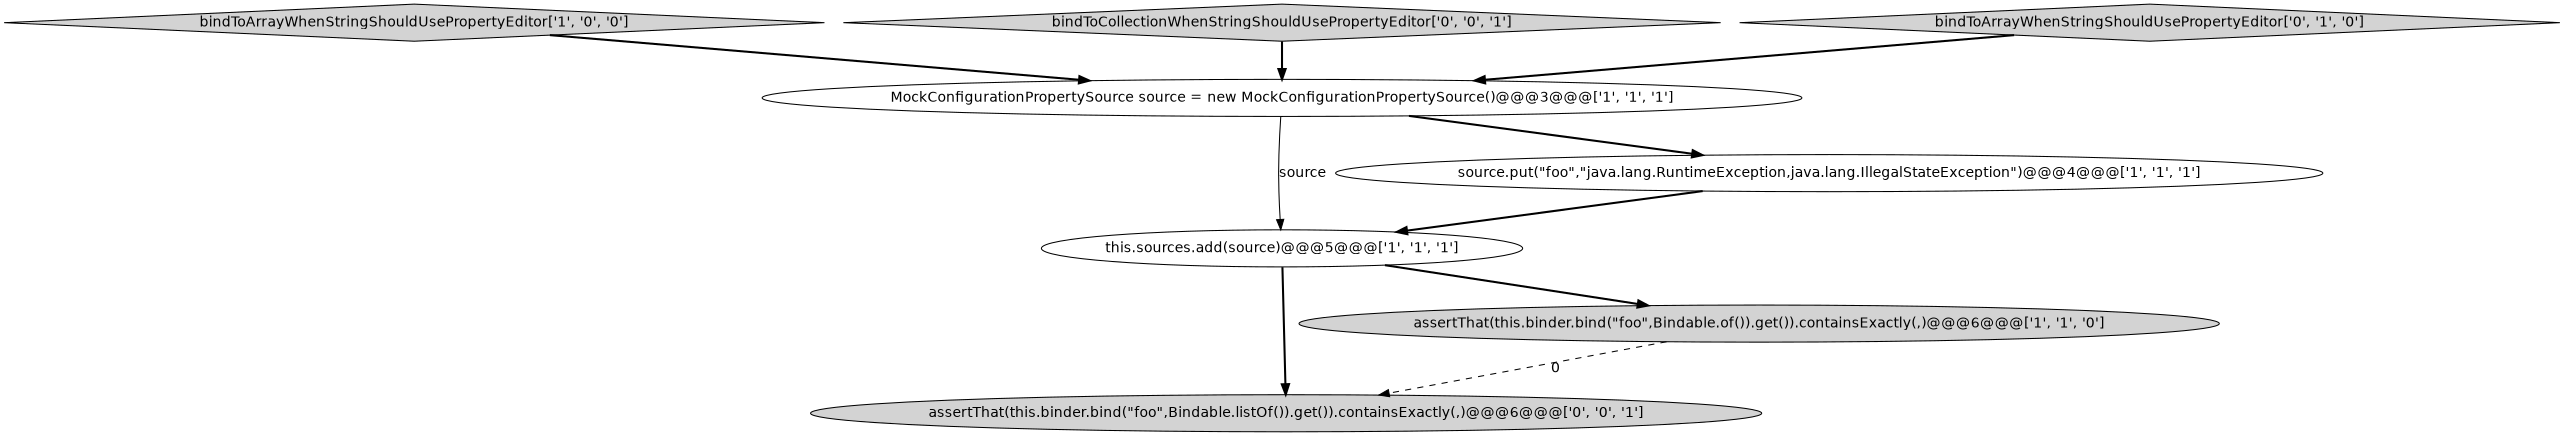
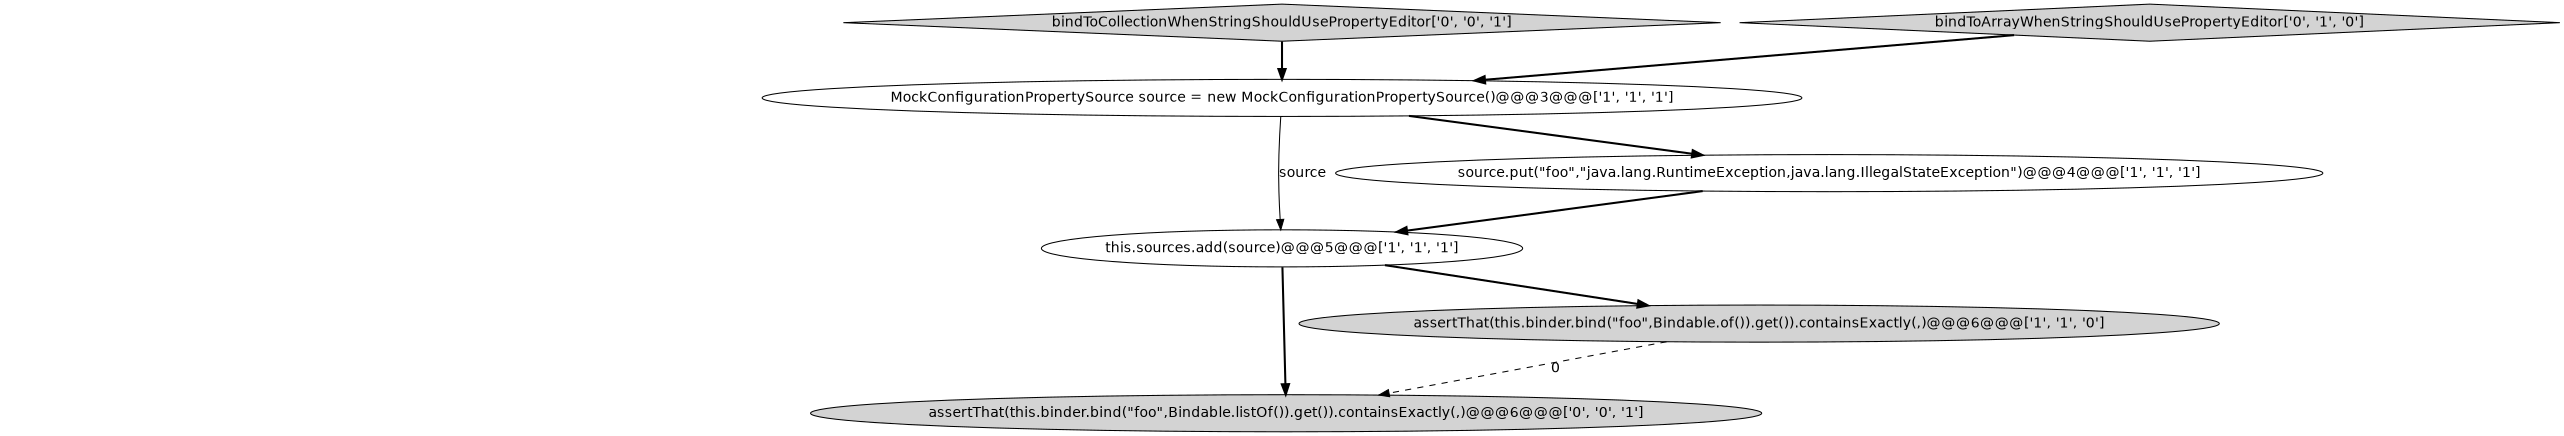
(414, 23) -> none
